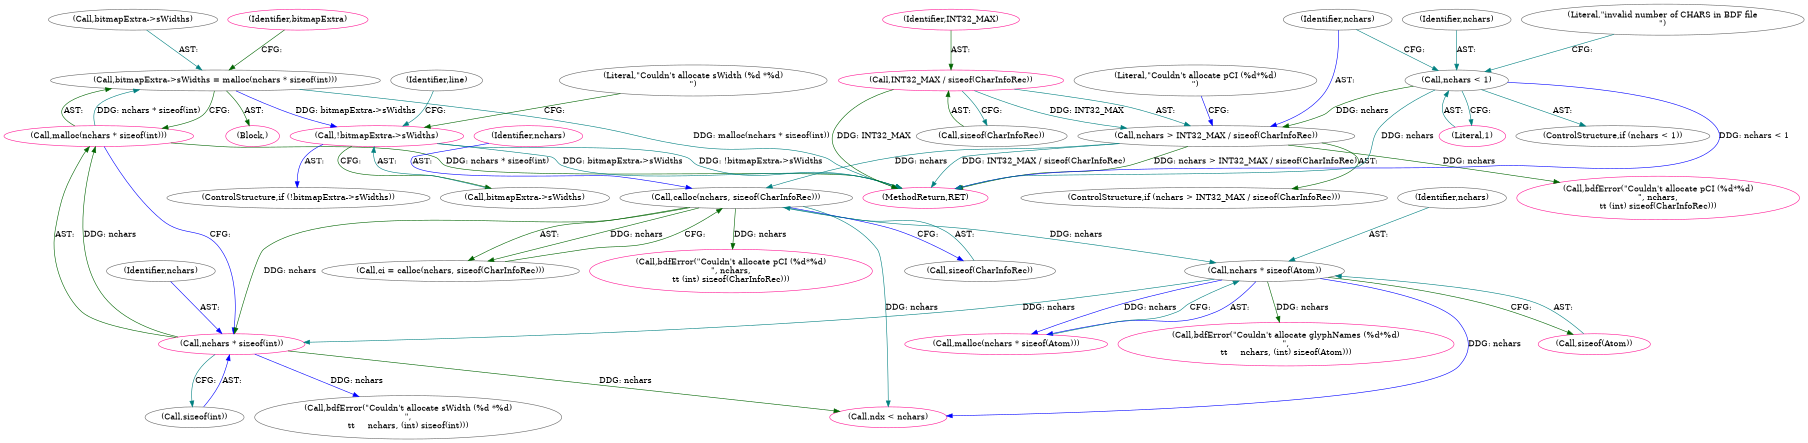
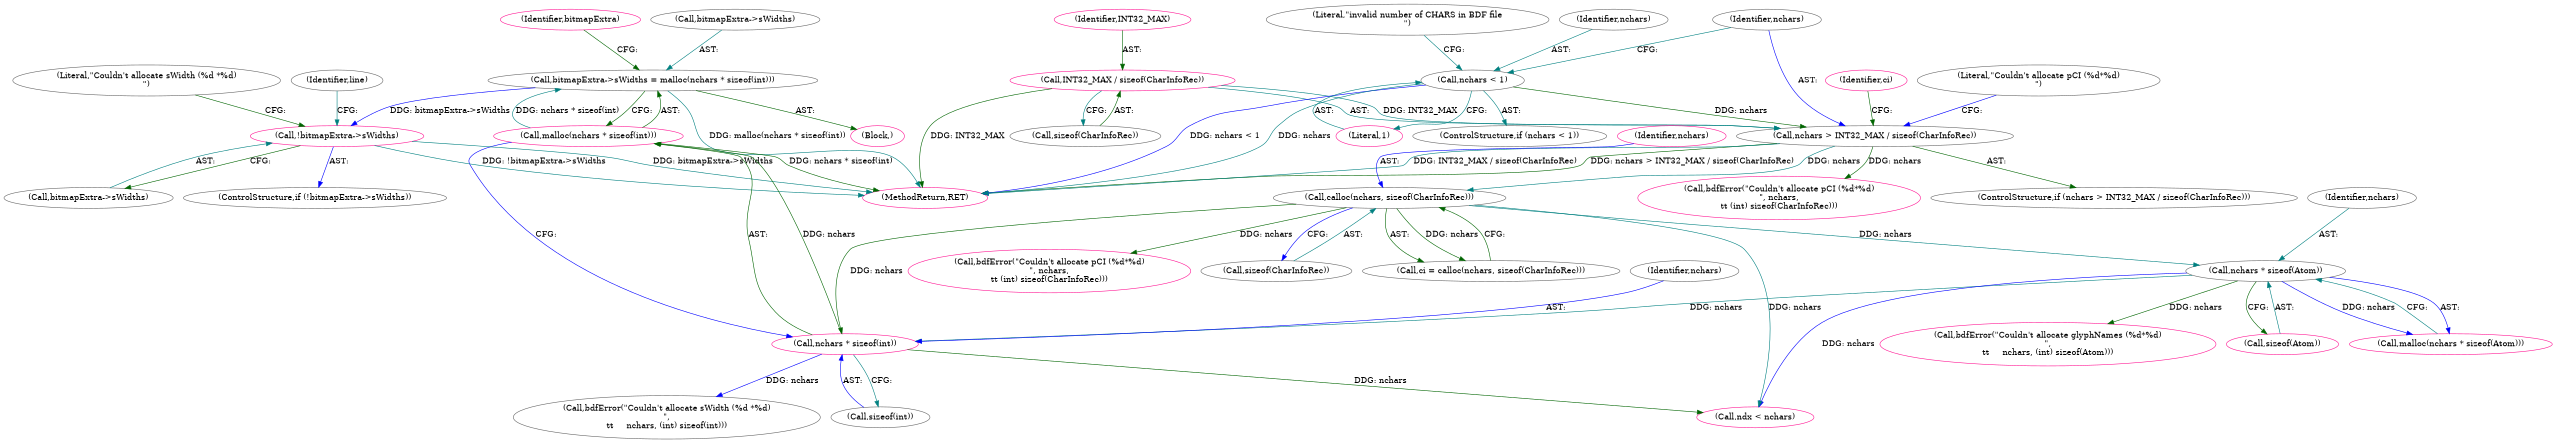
none -> (1866, 80)
